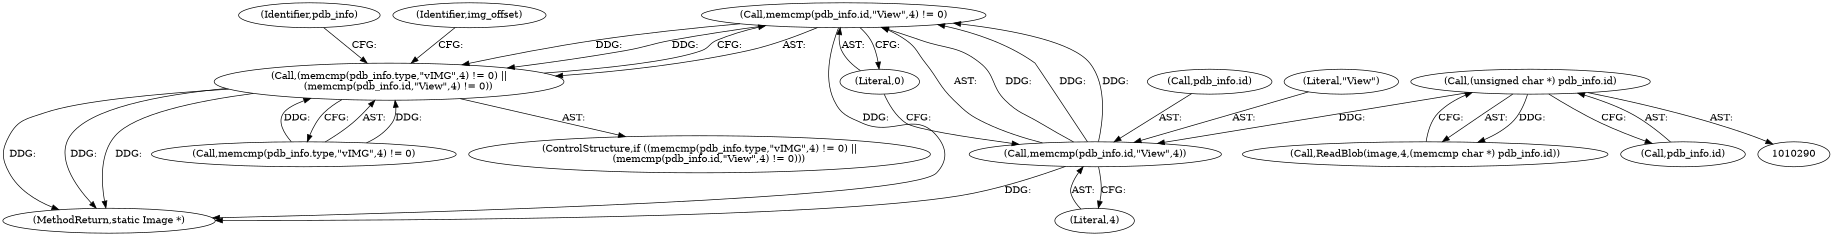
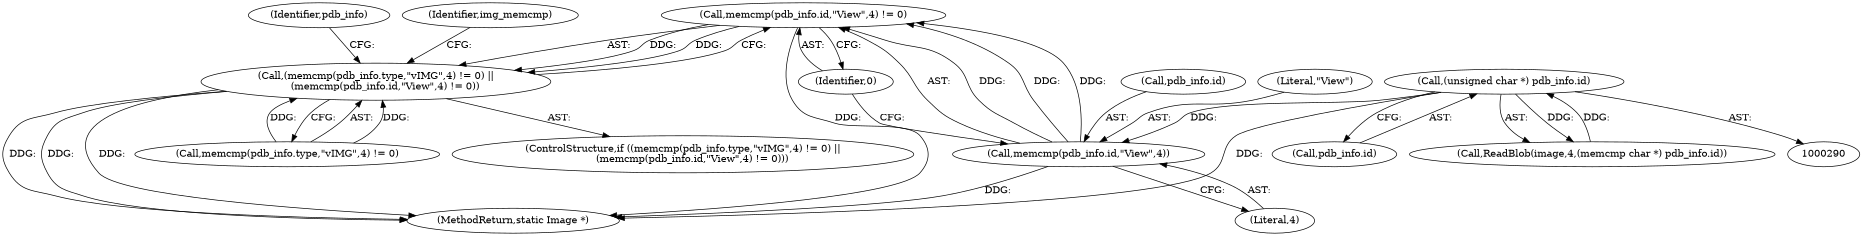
(469, 15) -> (490, 15)
(880, 82) -> (846, 82)
(1453, 118) -> (1598, 118)
(1794, 154) -> (1824, 154)
none -> (1047, 200)
